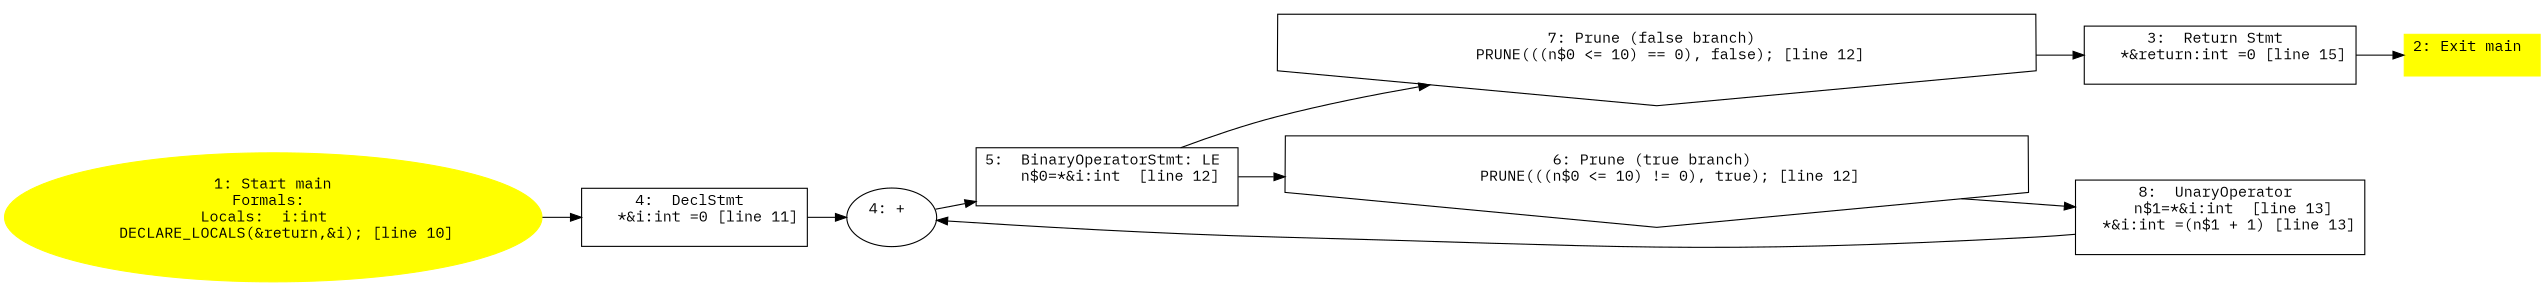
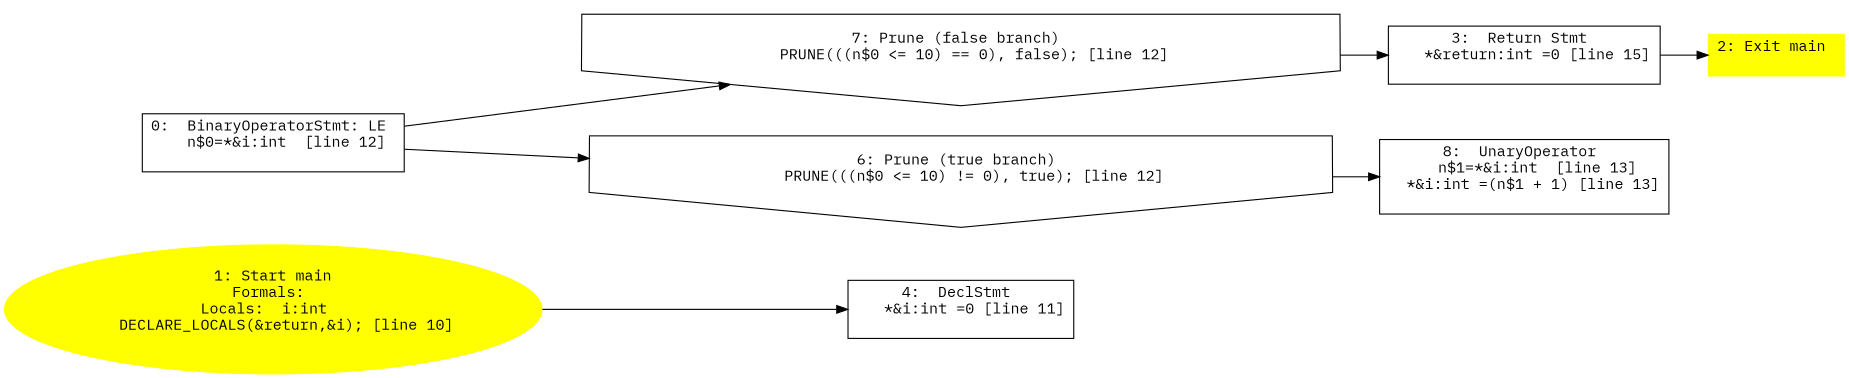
(1107, 177) -> (273, 143)
(892, 217) -> none
